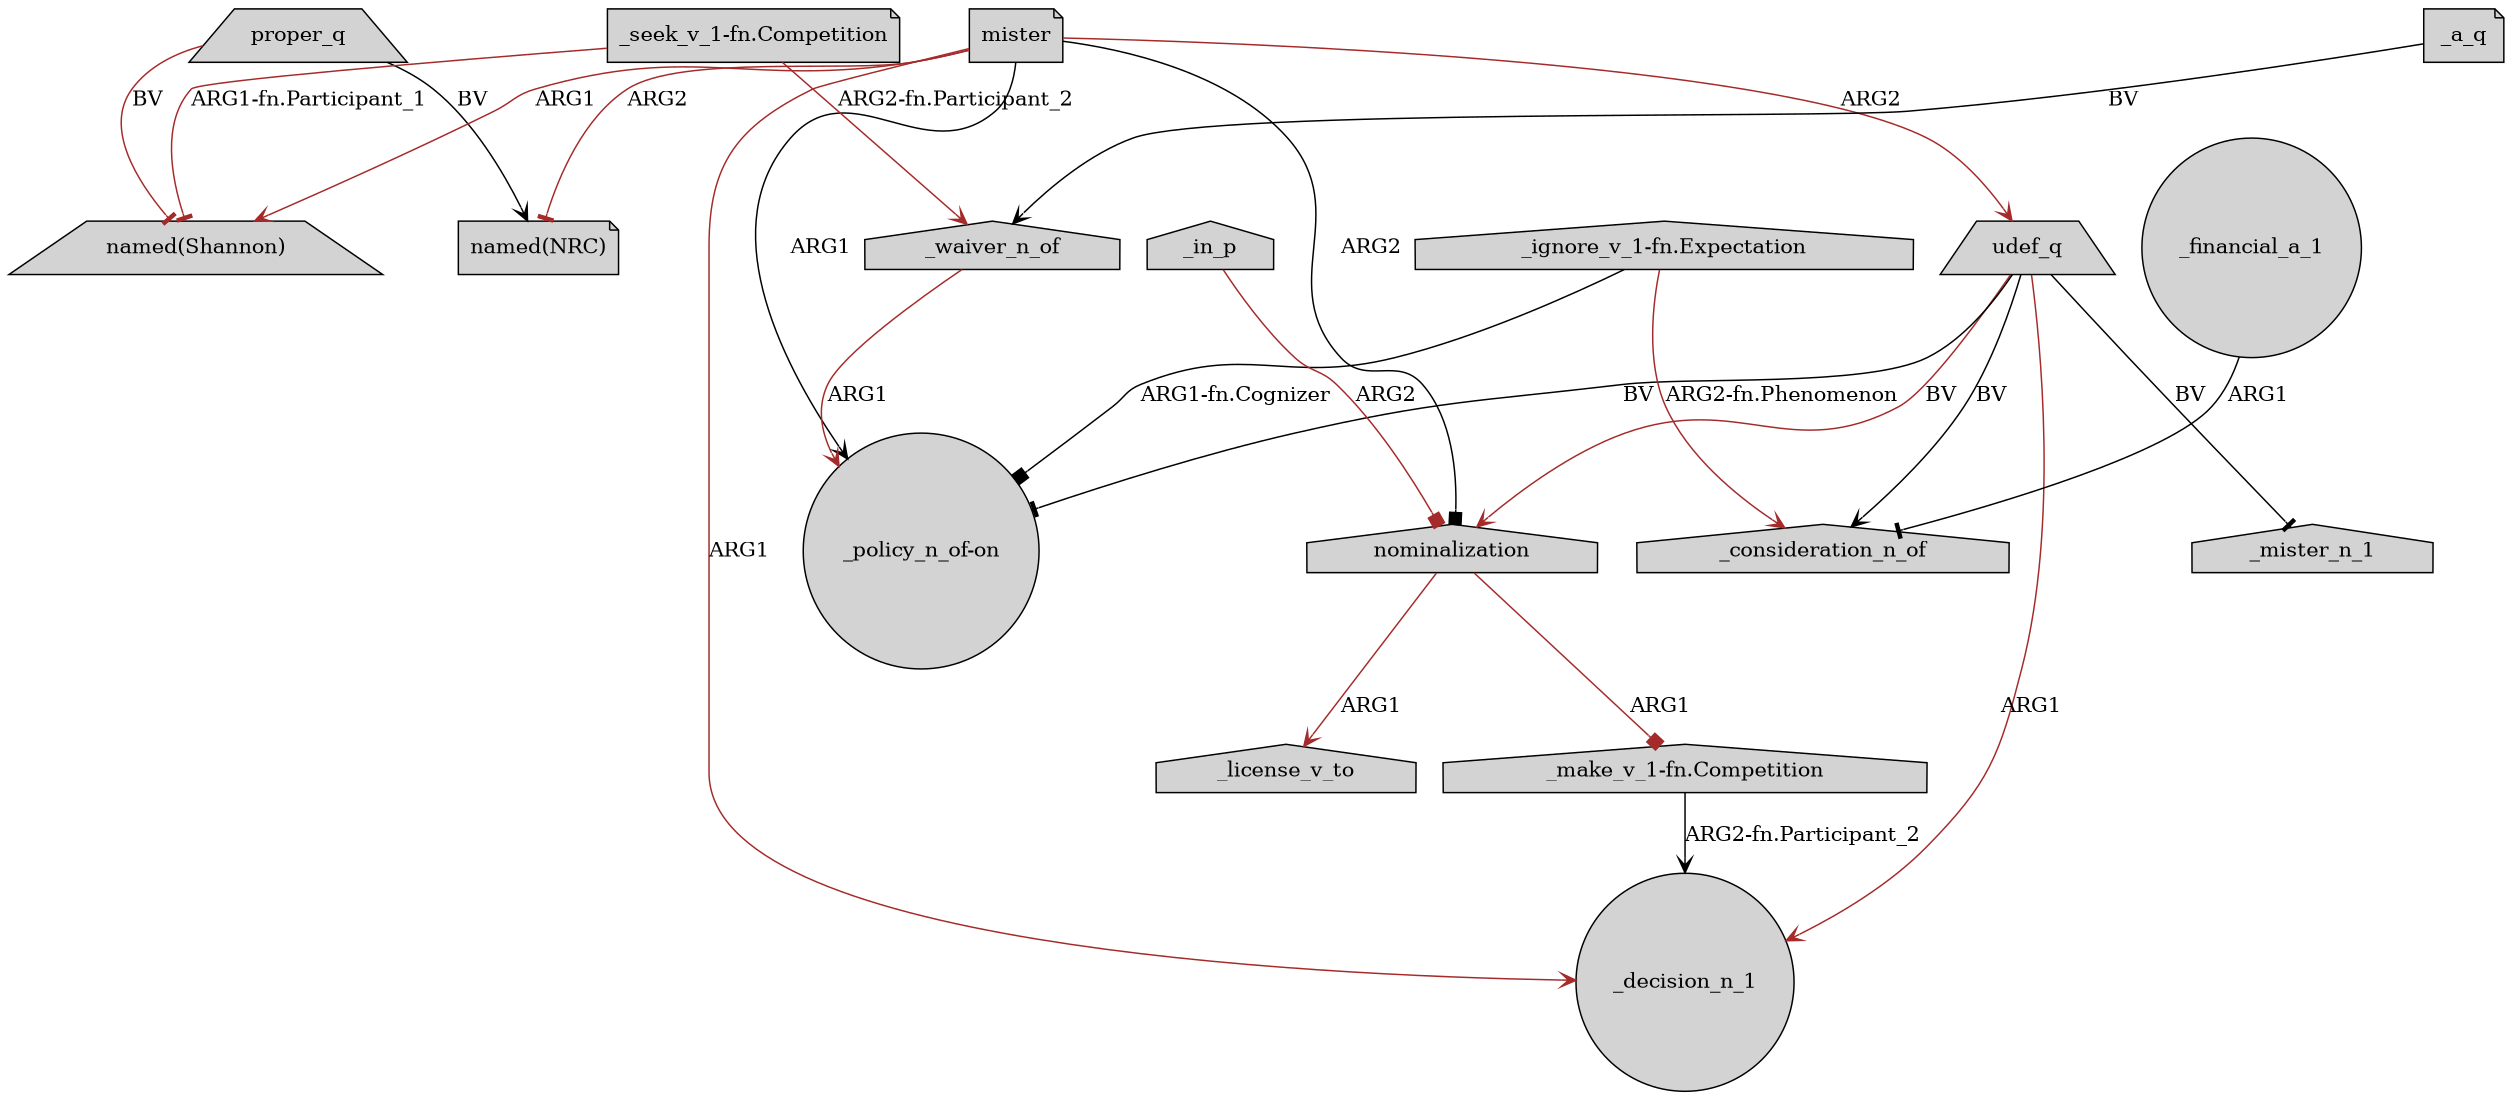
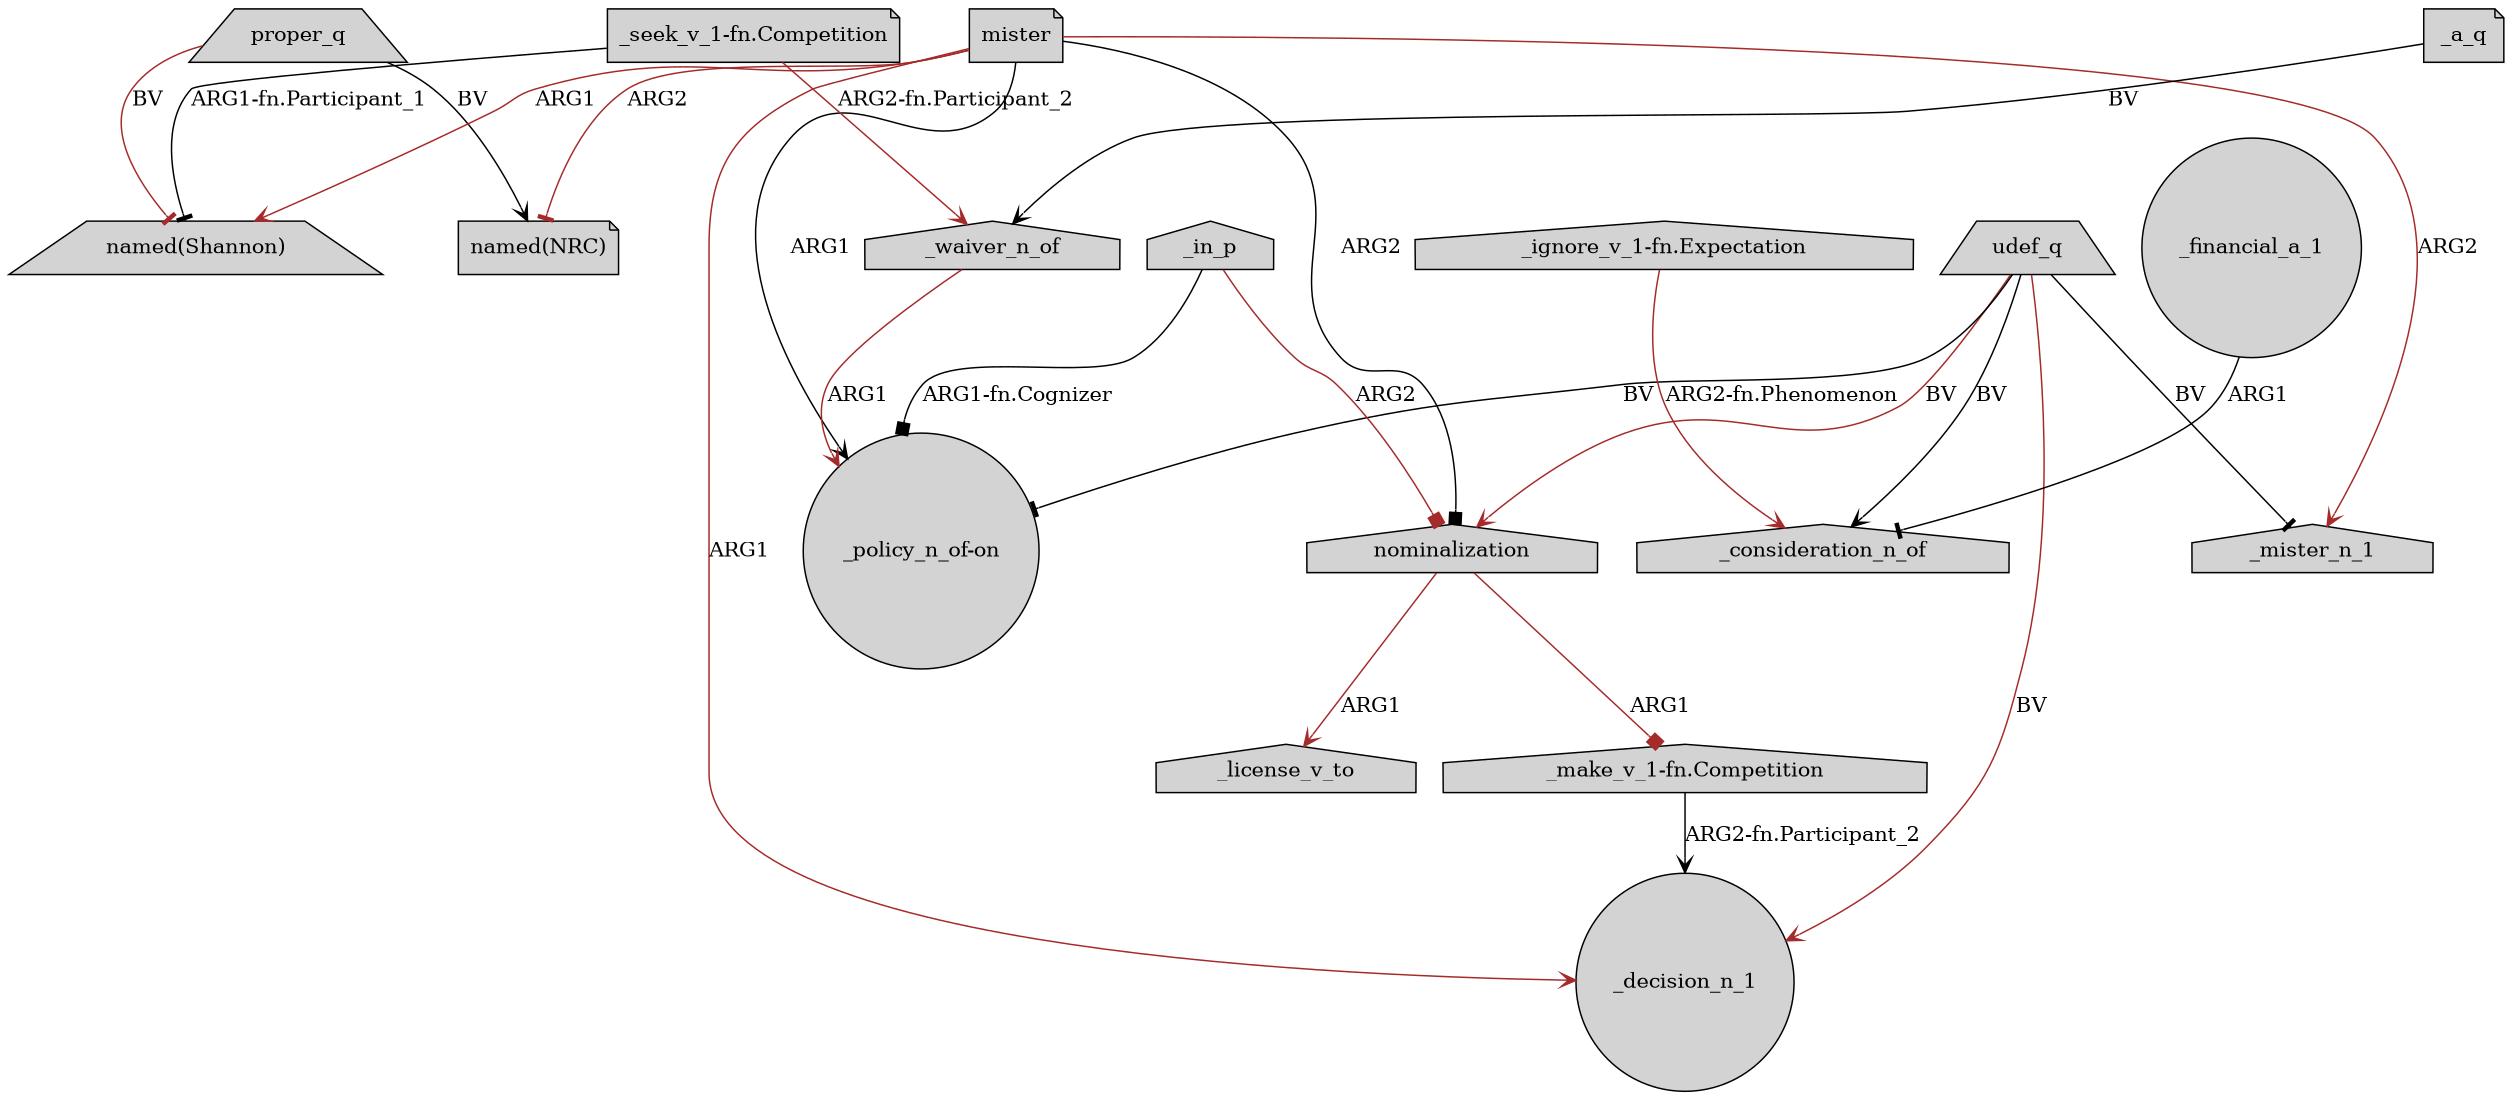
(1551, 66) -> (1924, 59)
(334, 71) -> (334, 71)
(1335, 367) -> (1063, 367)
(2031, 706) -> (2031, 706)
